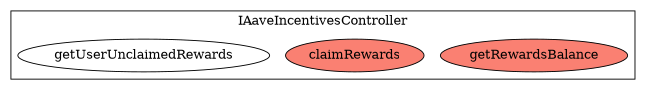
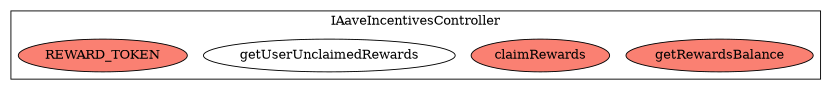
none -> (103, 55)
